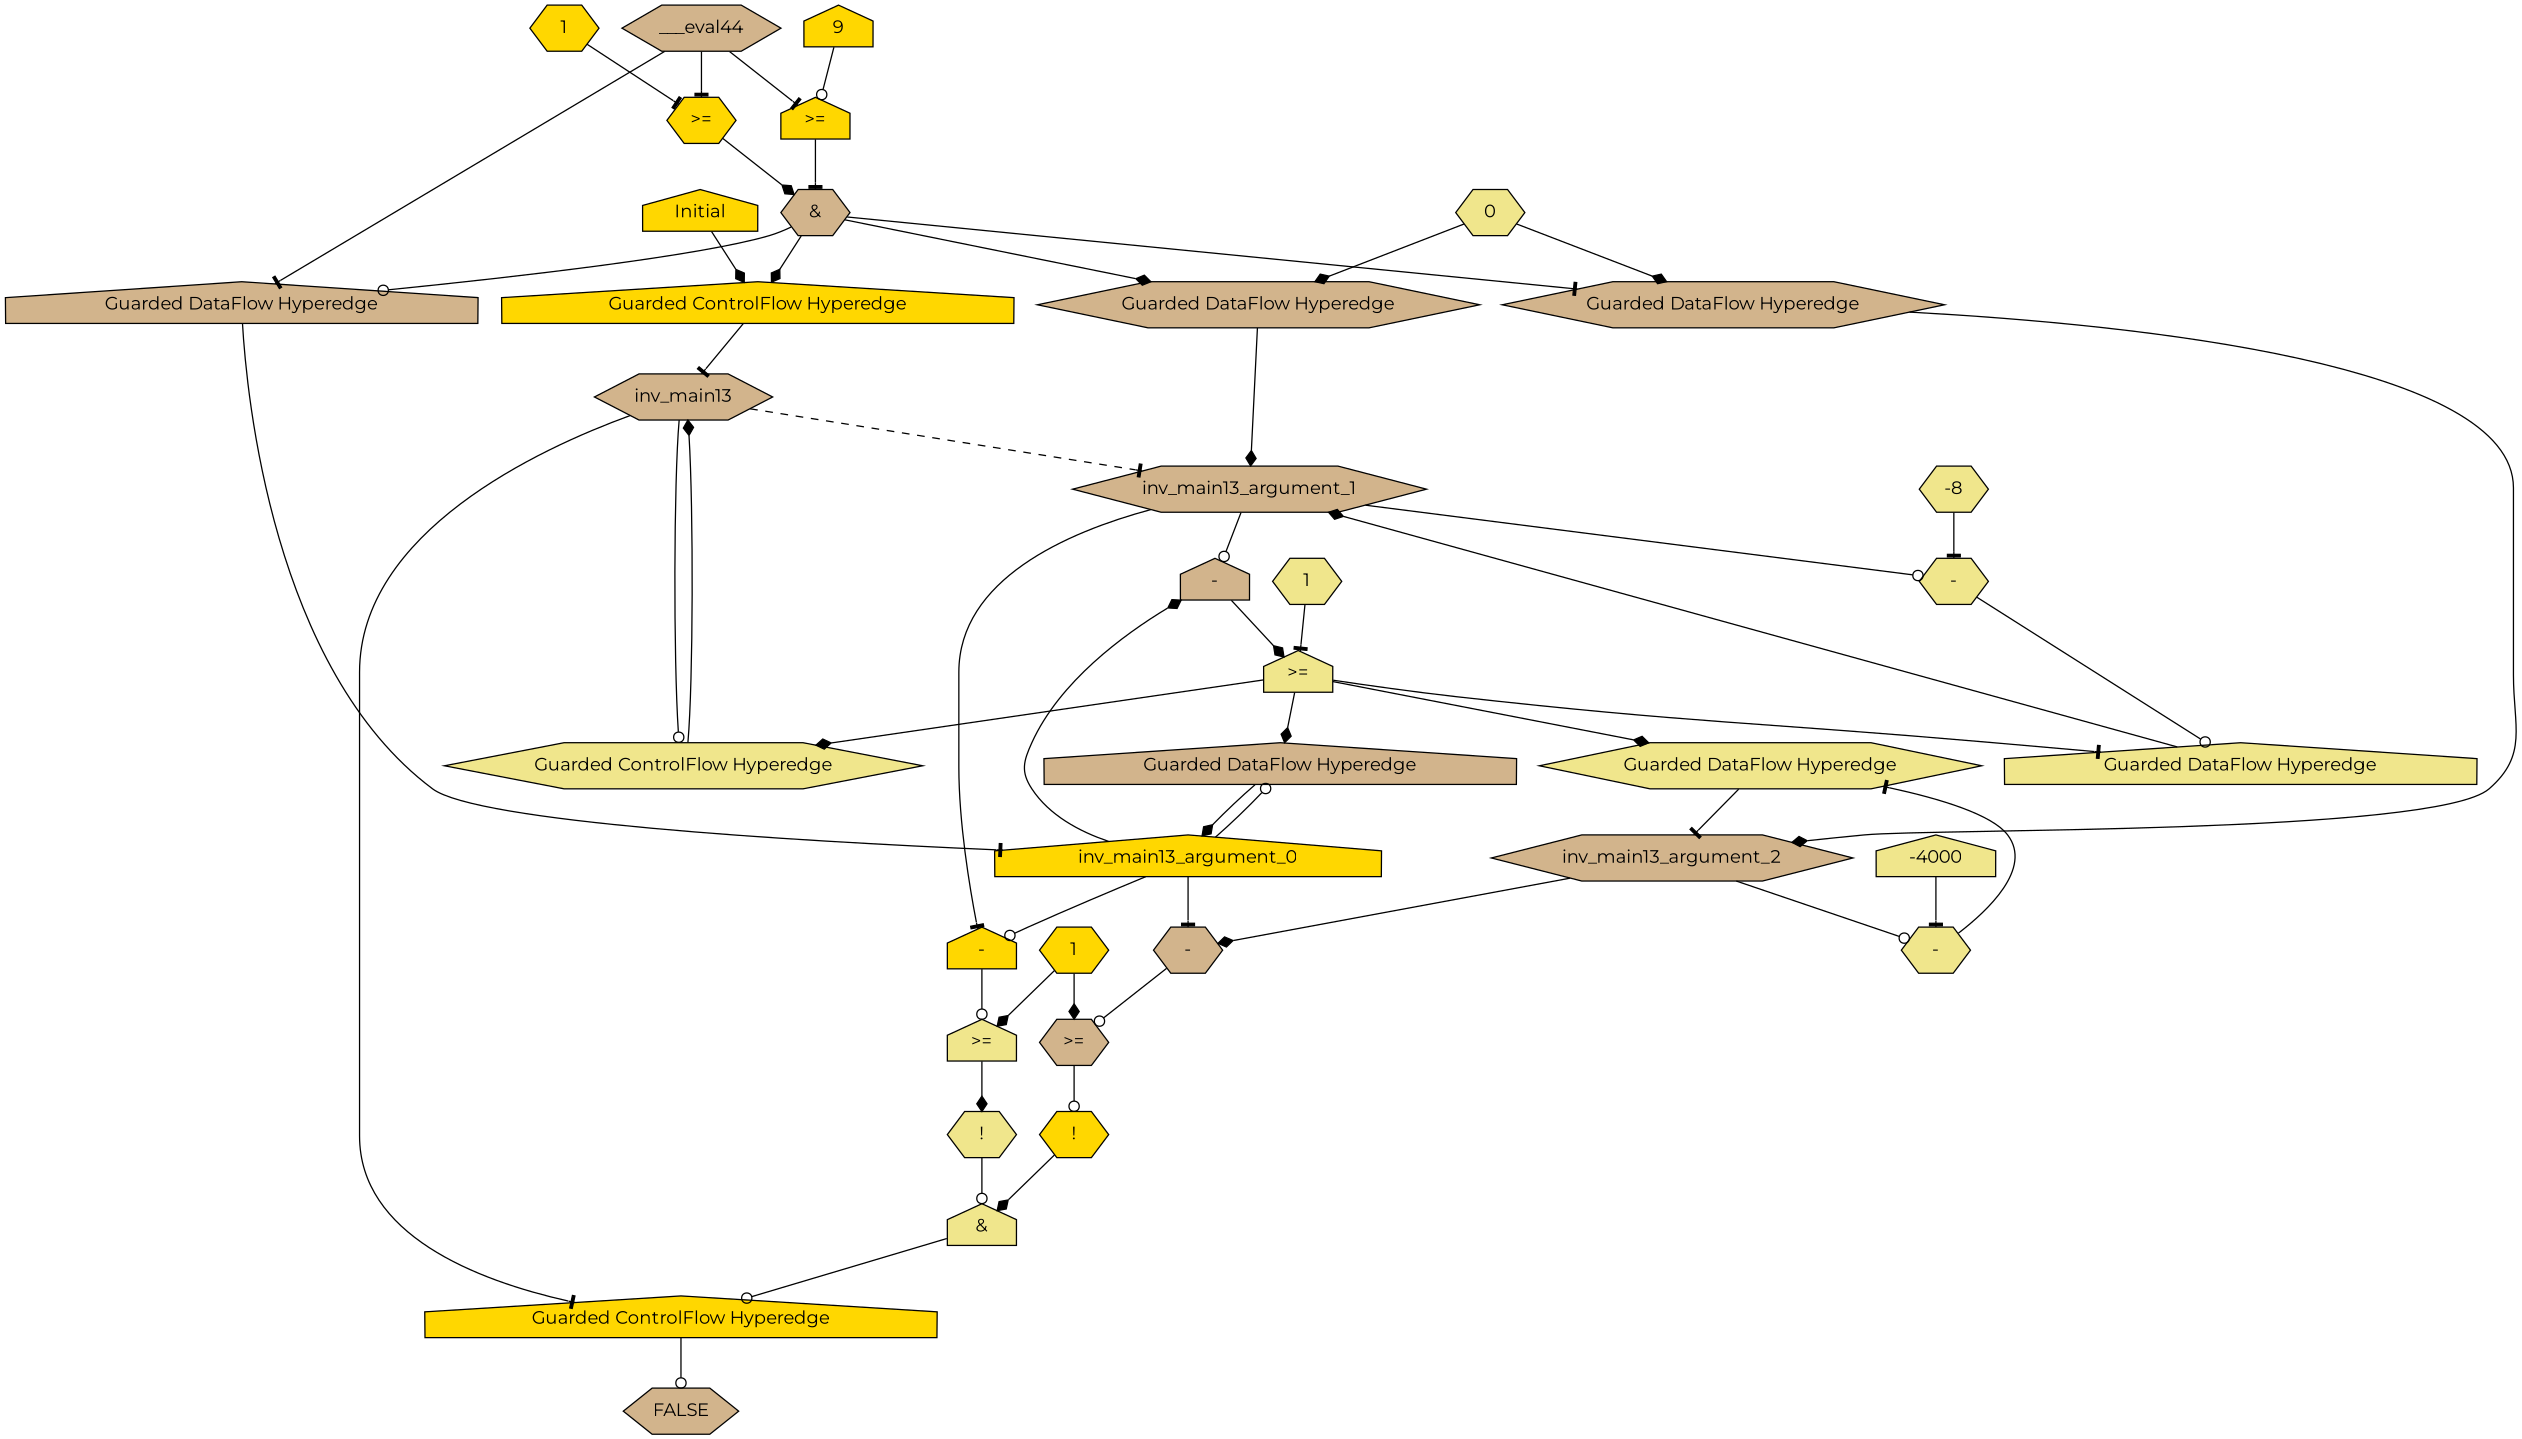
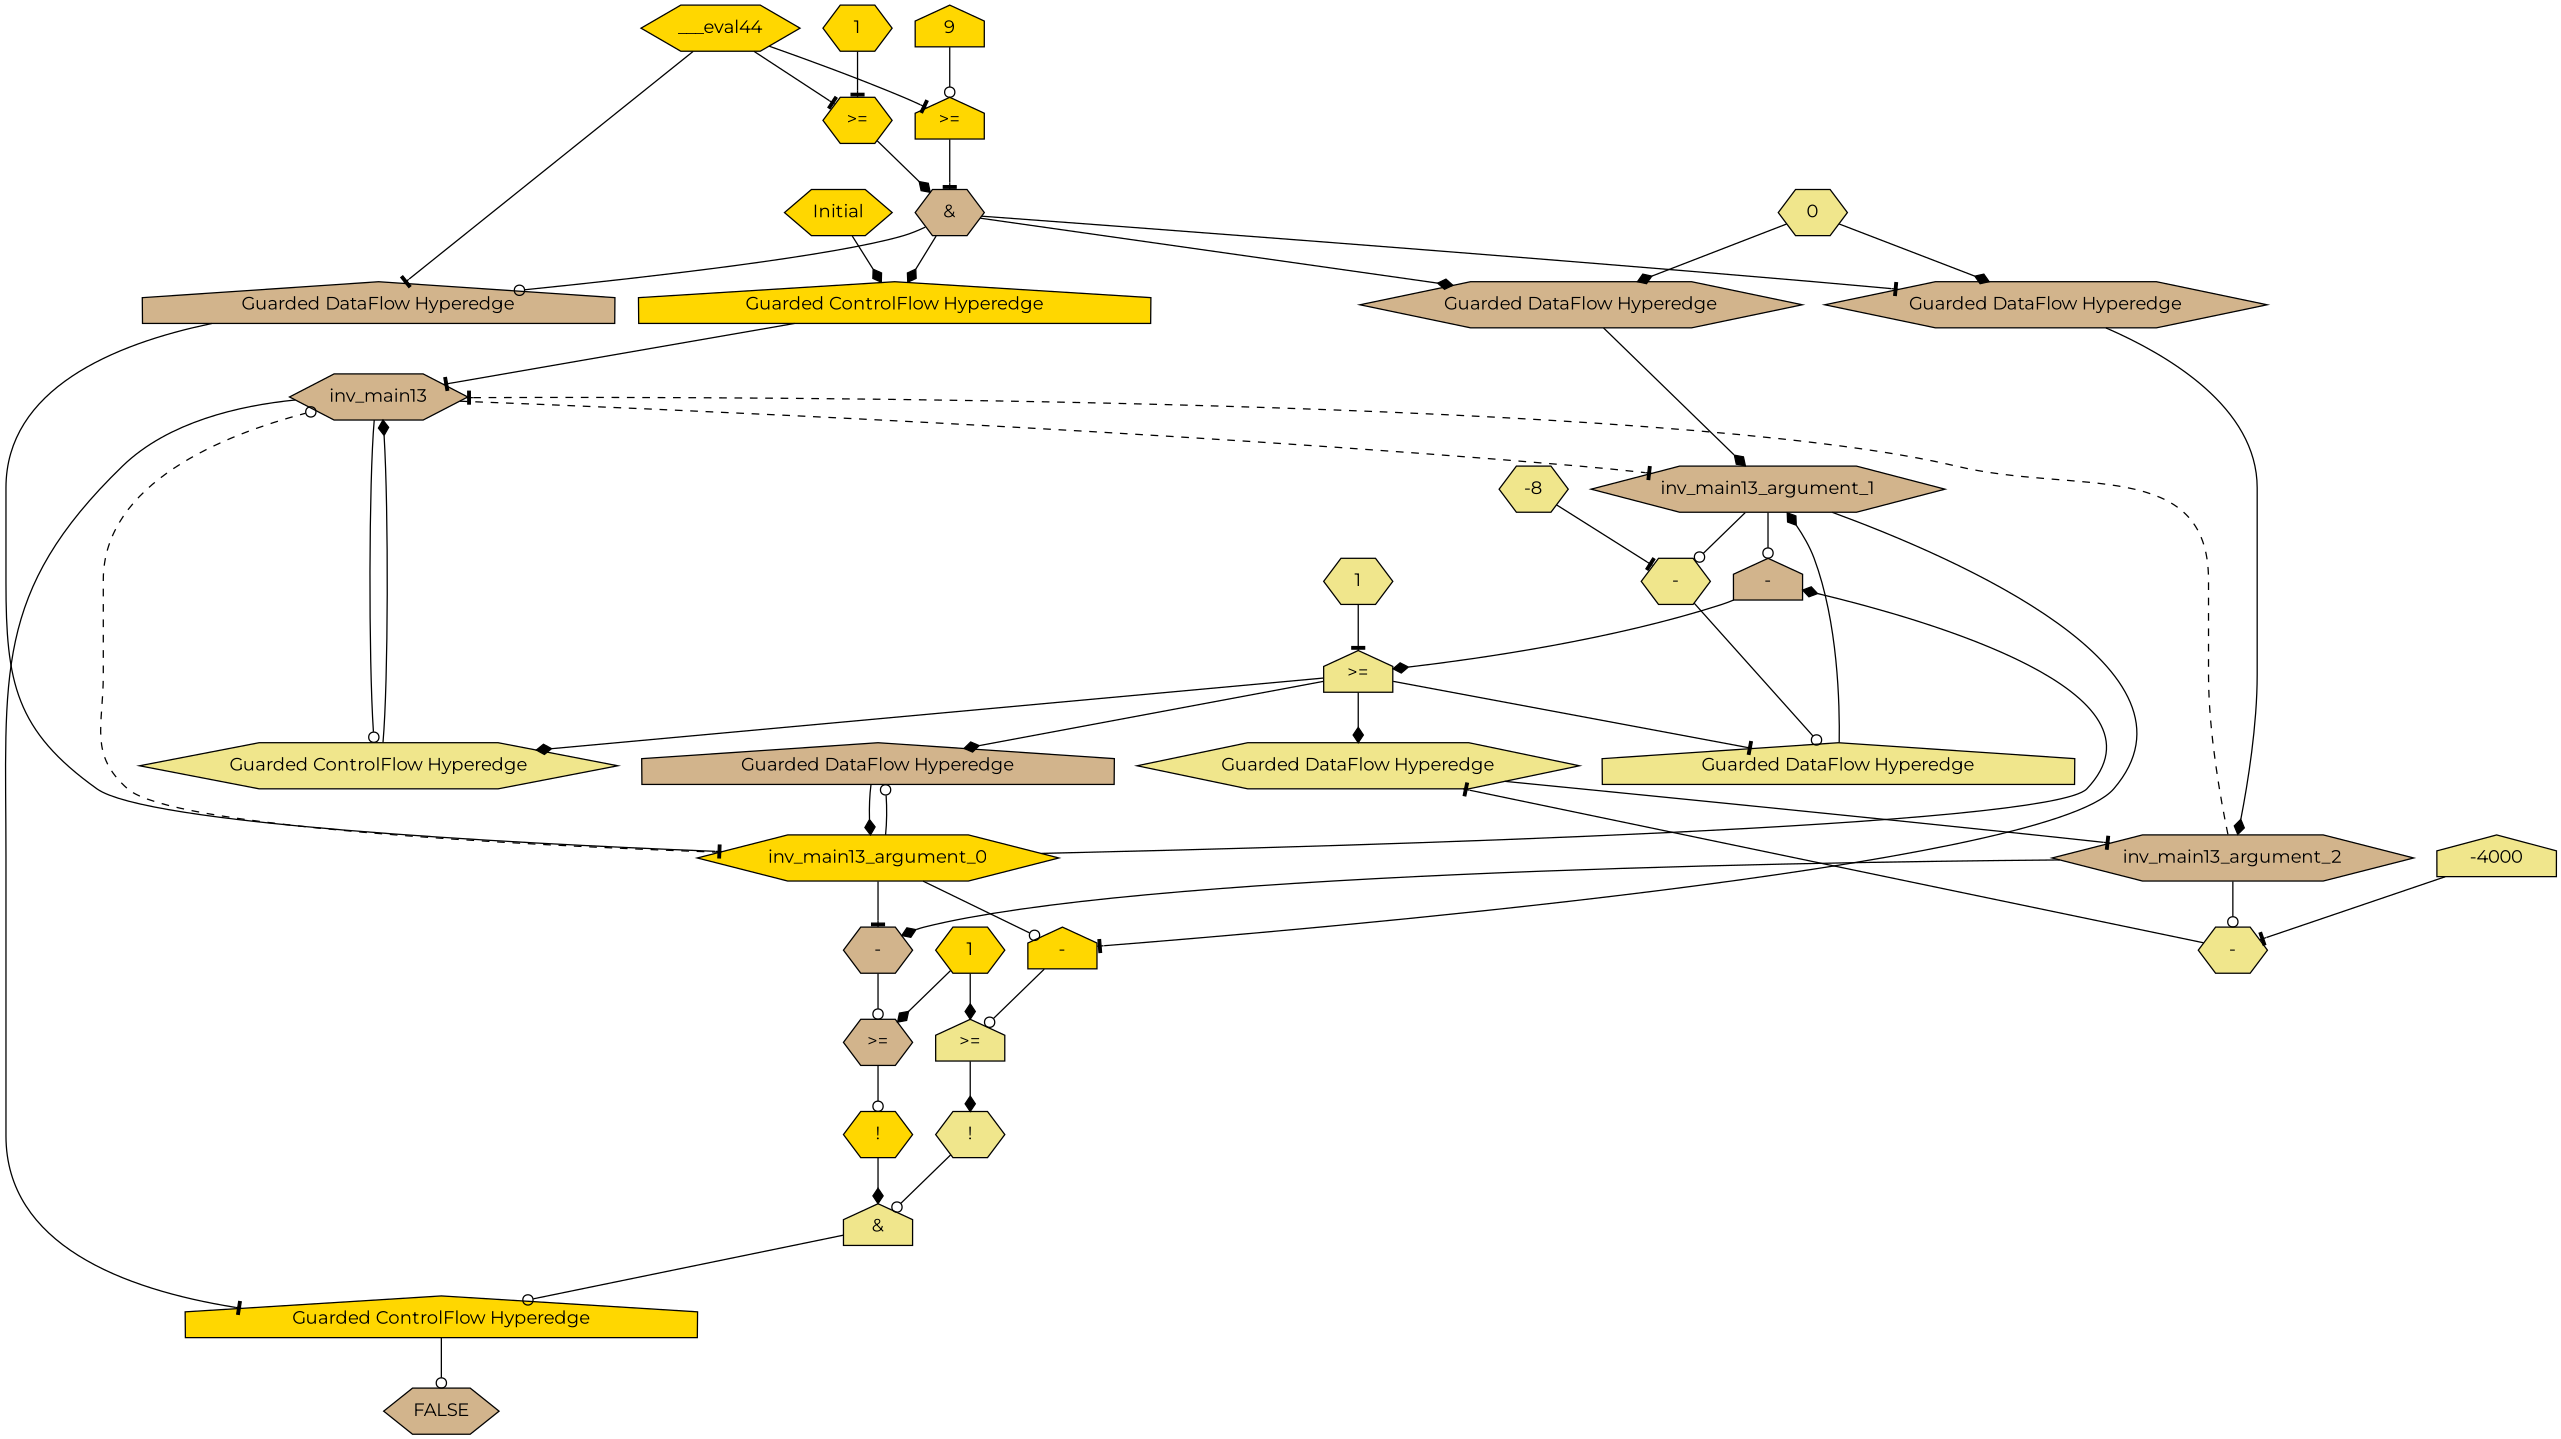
(701, 28) -> (721, 28)
(700, 213) -> (838, 213)
none -> (1498, 418)
none -> (124, 785)
(1188, 858) -> (878, 858)
